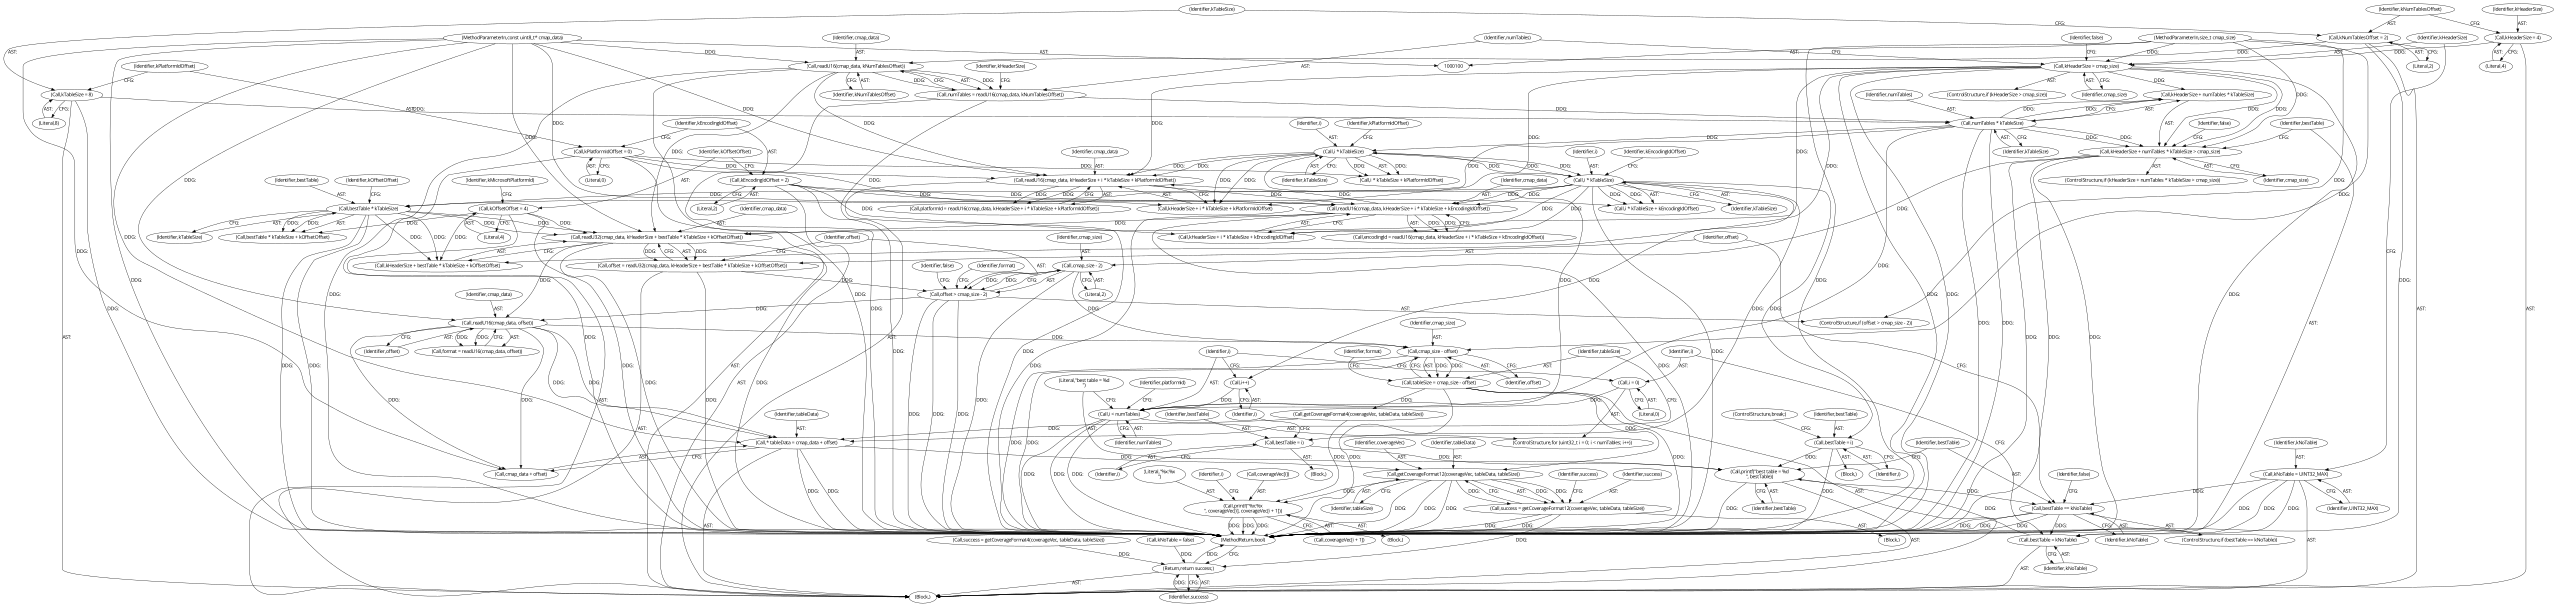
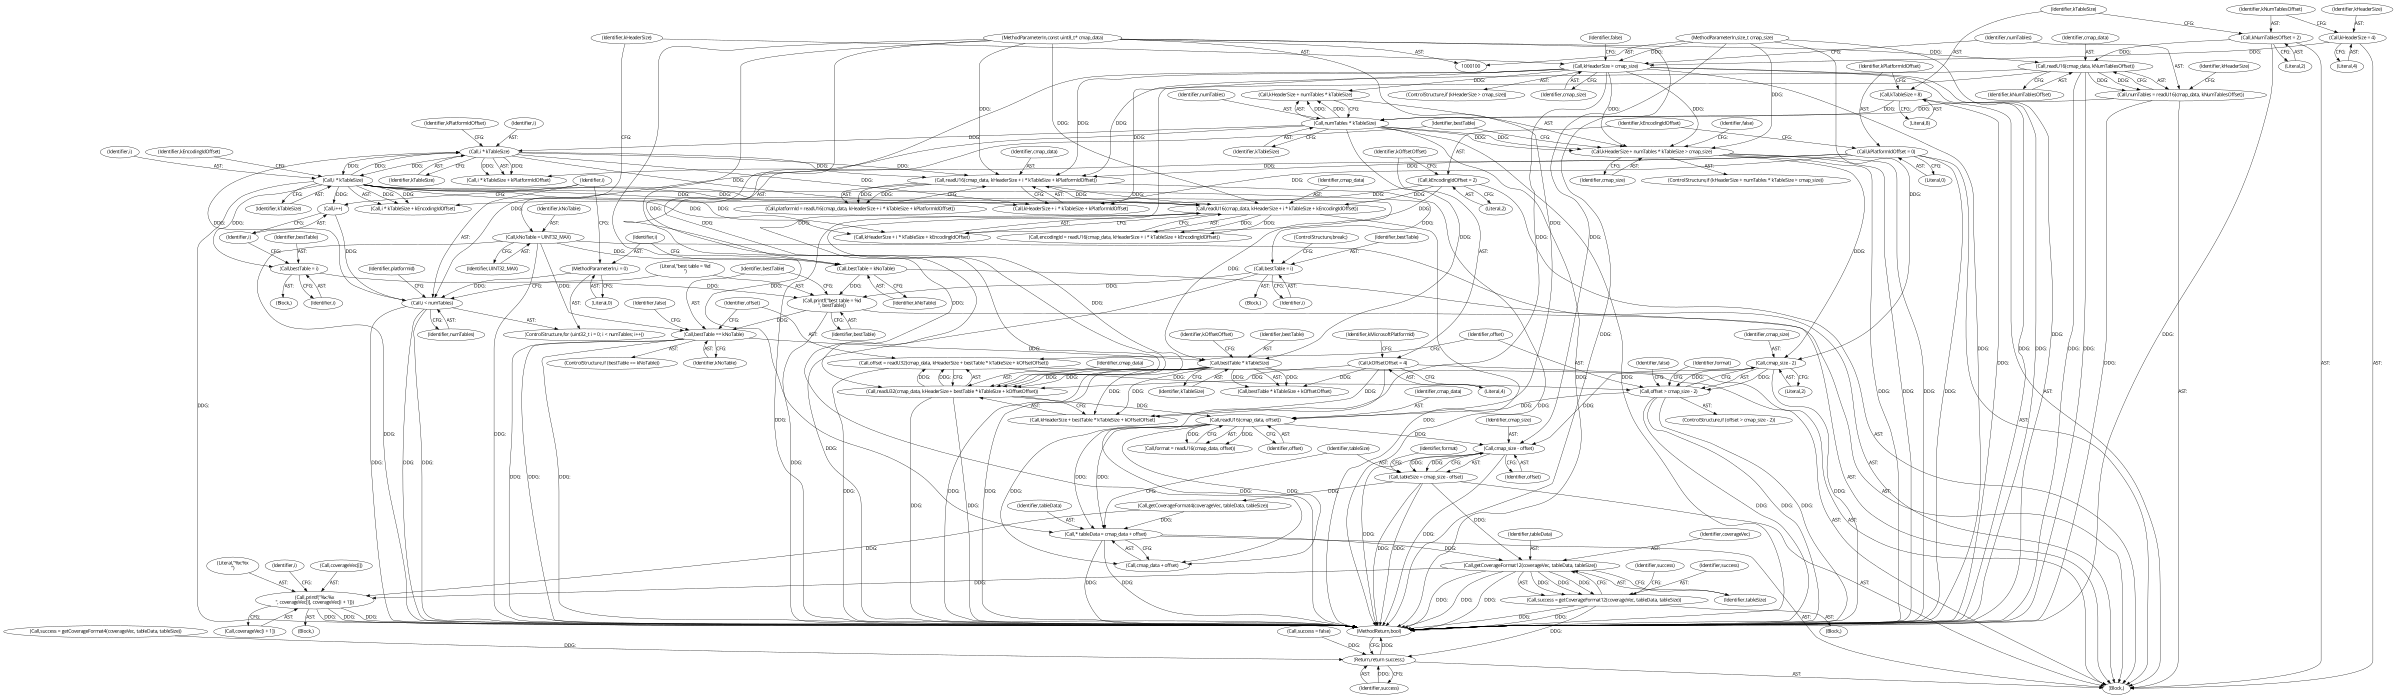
(2201, 194) -> (1909, 177)
(1629, 383) -> (600, 269)
(893, 482) -> none
(2056, 523) -> (974, 349)
(1171, 540) -> (1309, 632)
